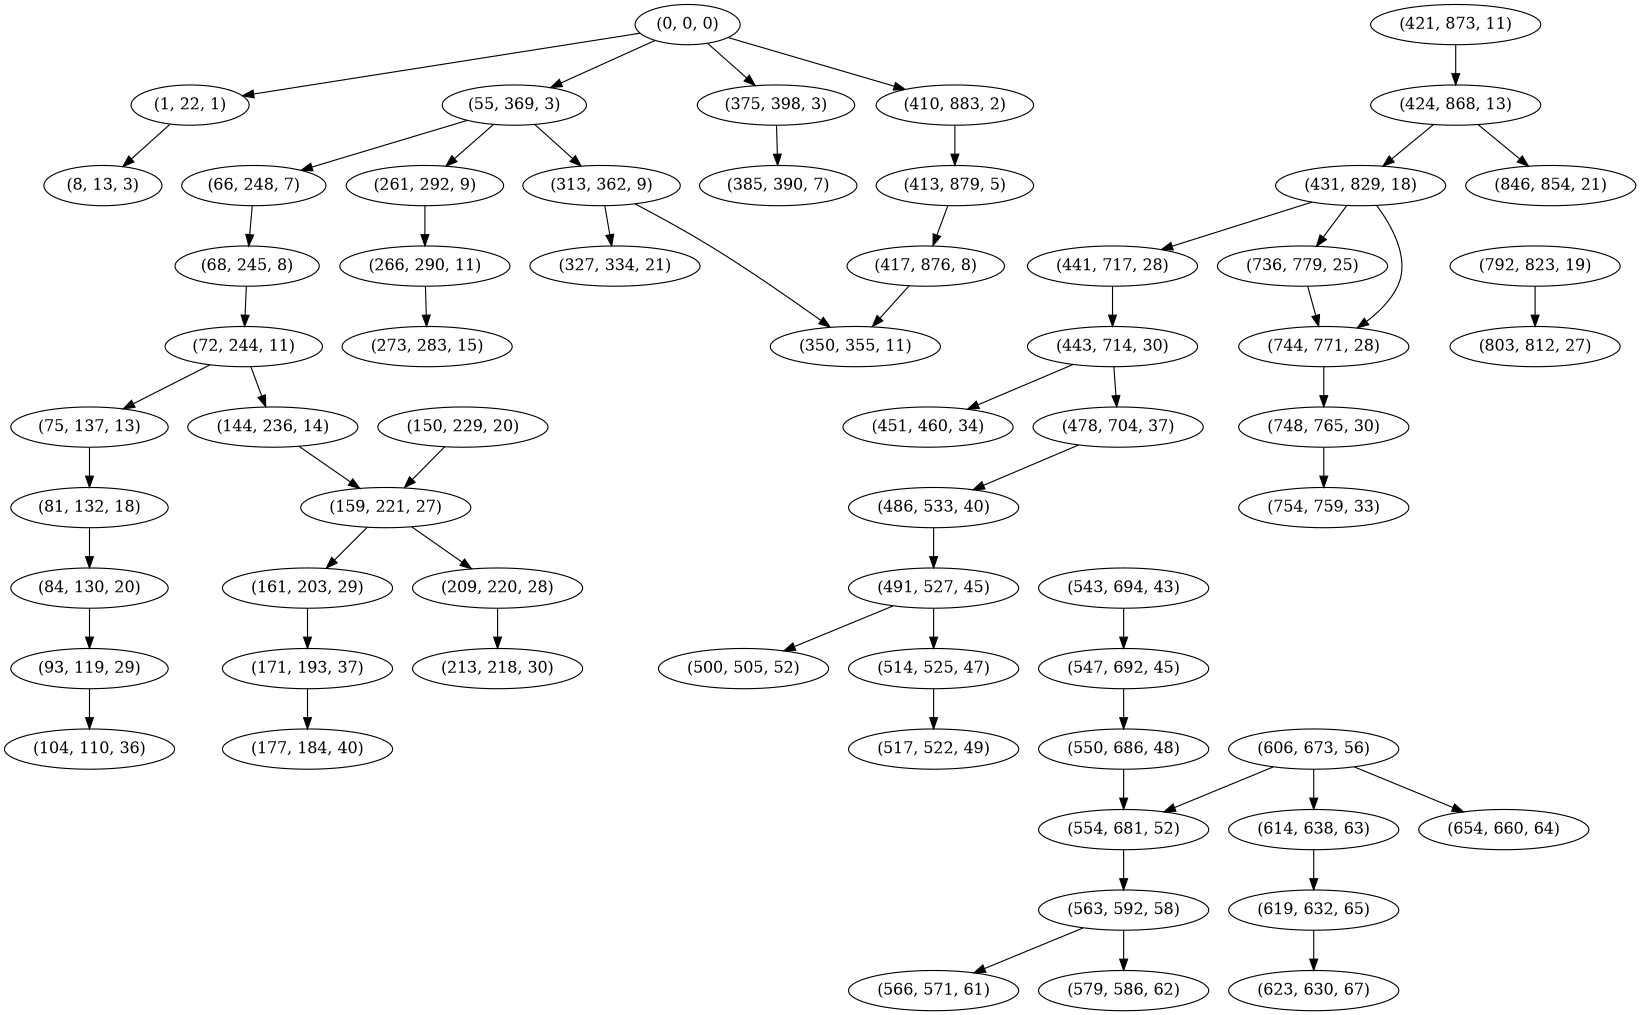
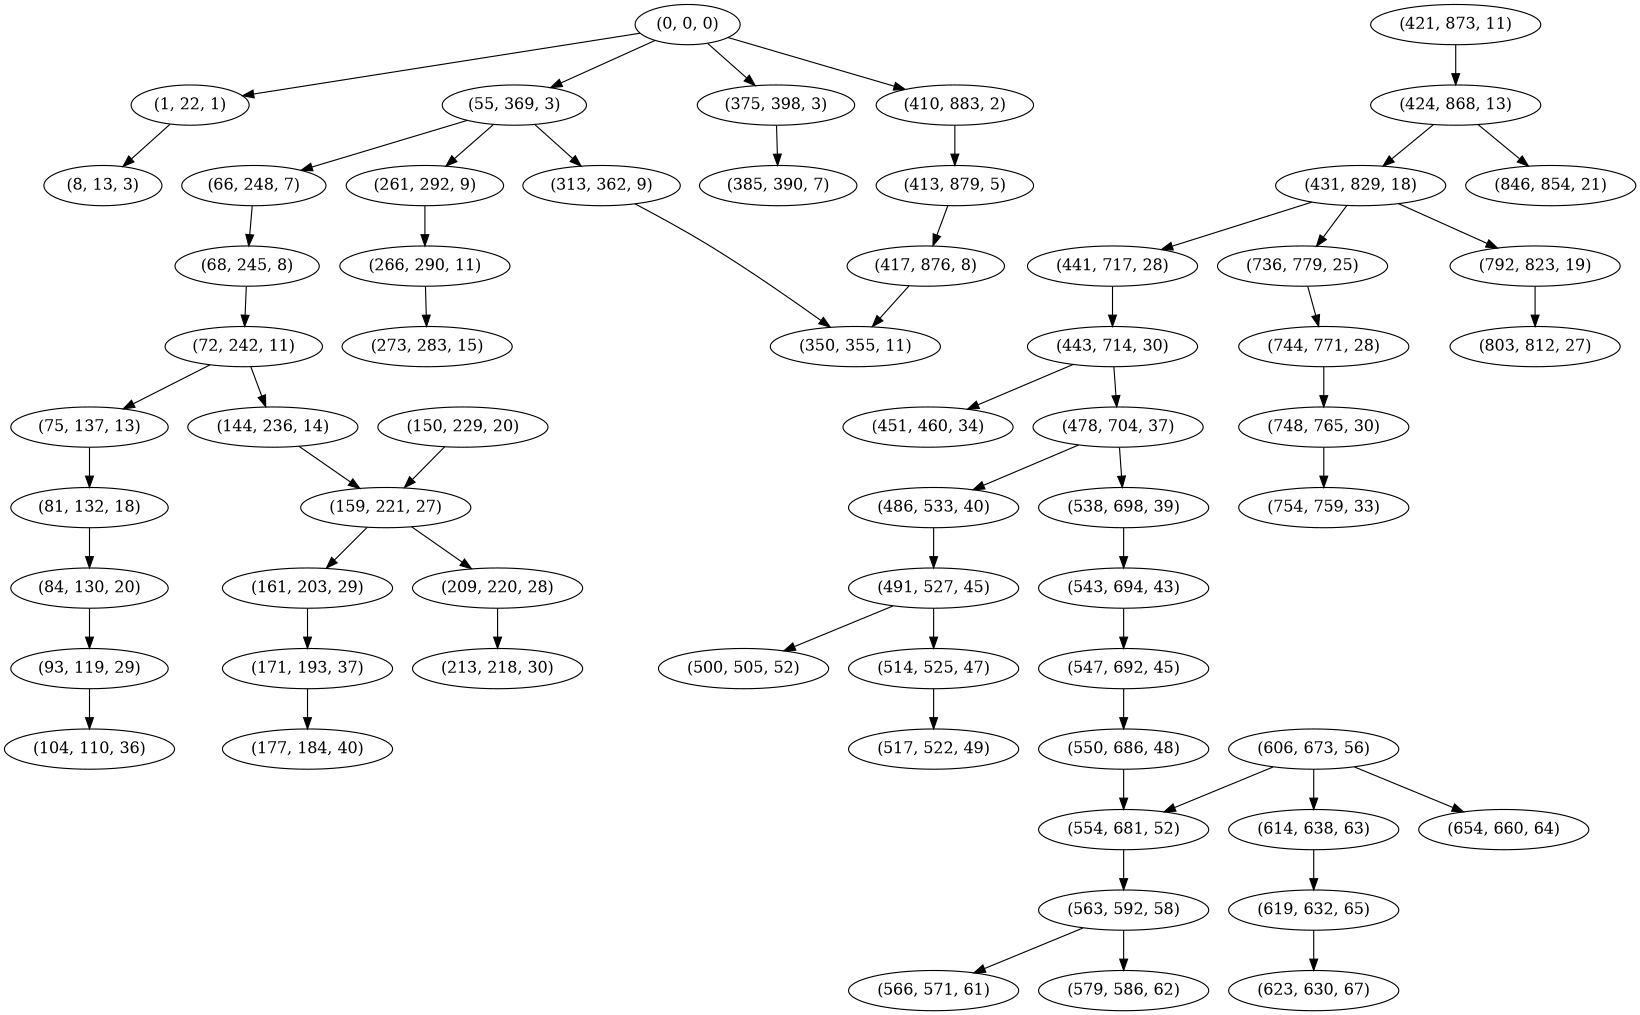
(615, 266) -> none
(1402, 267) -> (1443, 224)
(244, 347) -> (244, 347)
none -> (1124, 508)
